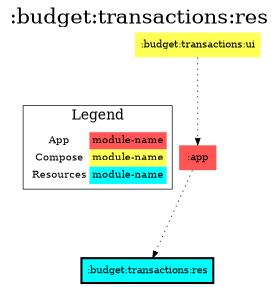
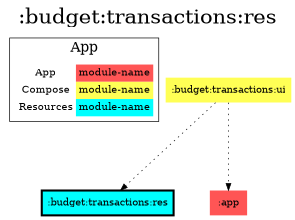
(98, 116) -> (84, 48)
(174, 211) -> (171, 144)
